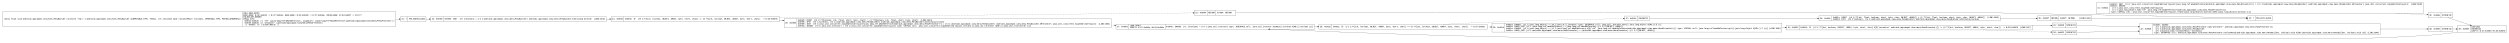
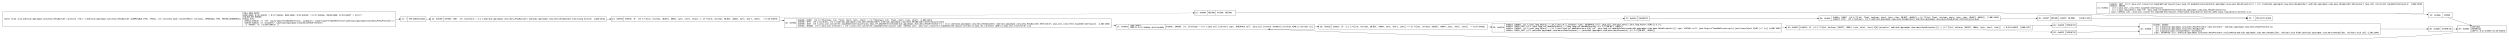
(2447, 15) -> (2447, 15)
